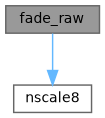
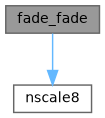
(53, 19) -> (53, 19)
